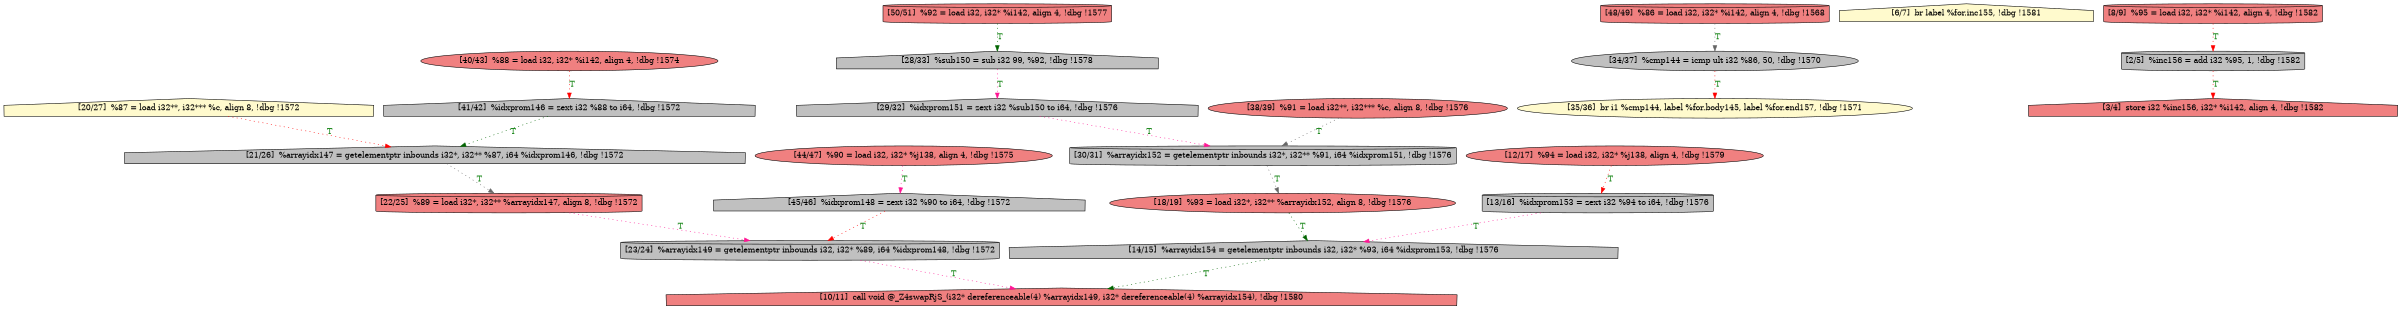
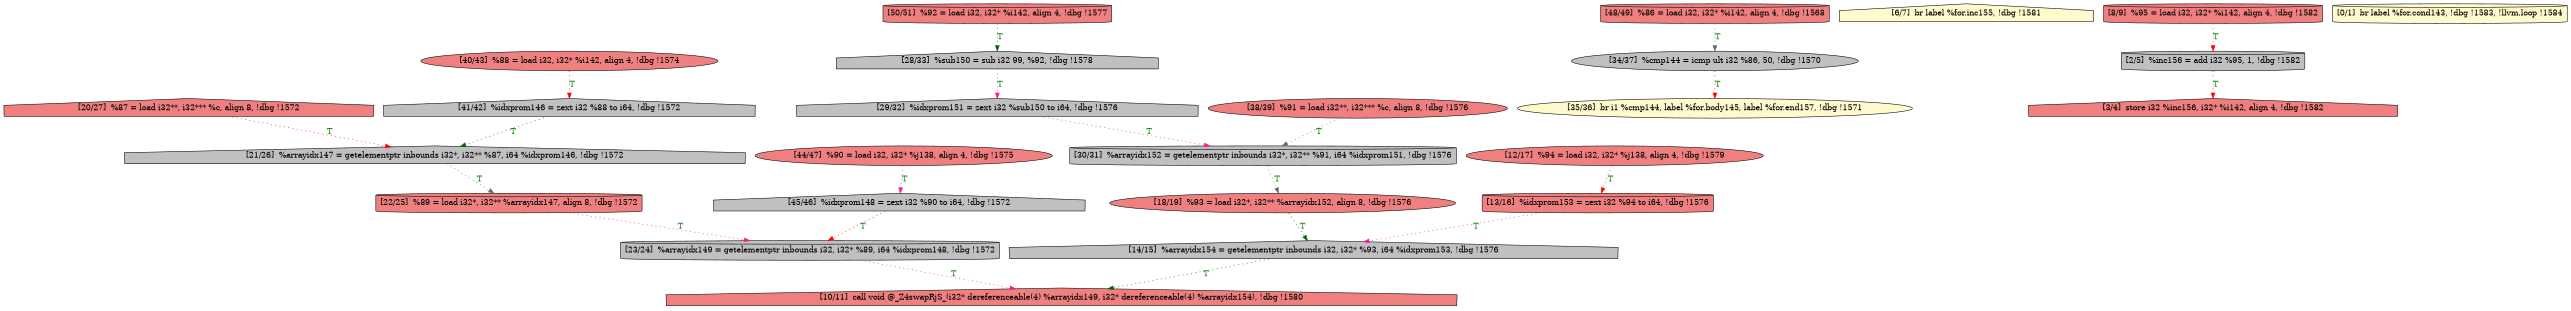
none -> (2450, 14)
(189, 108) -> (189, 108)
(1598, 203) -> (1598, 203)
